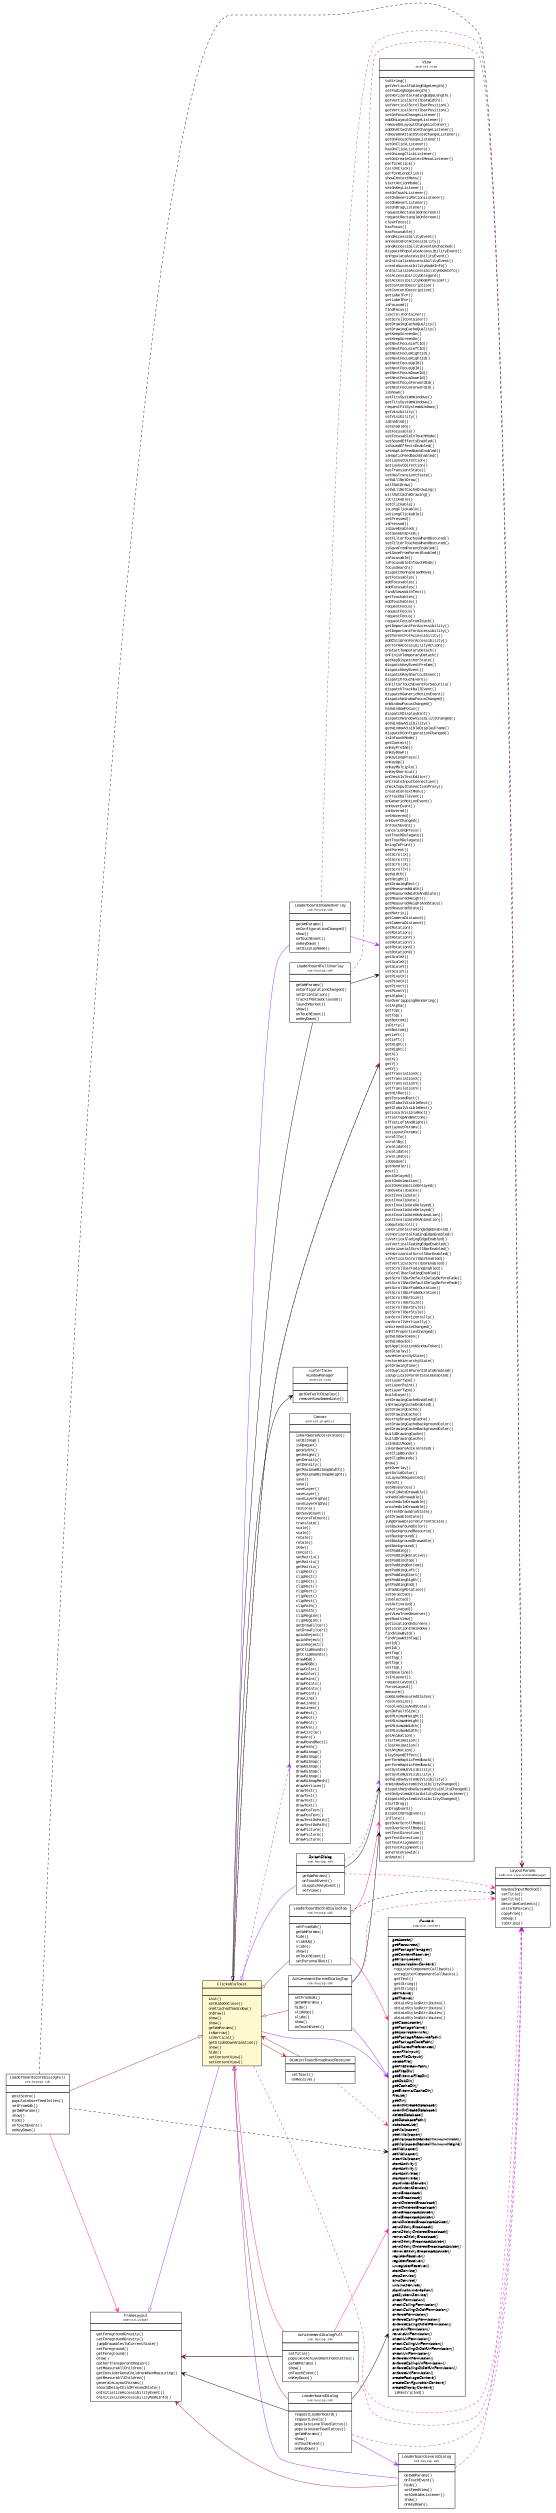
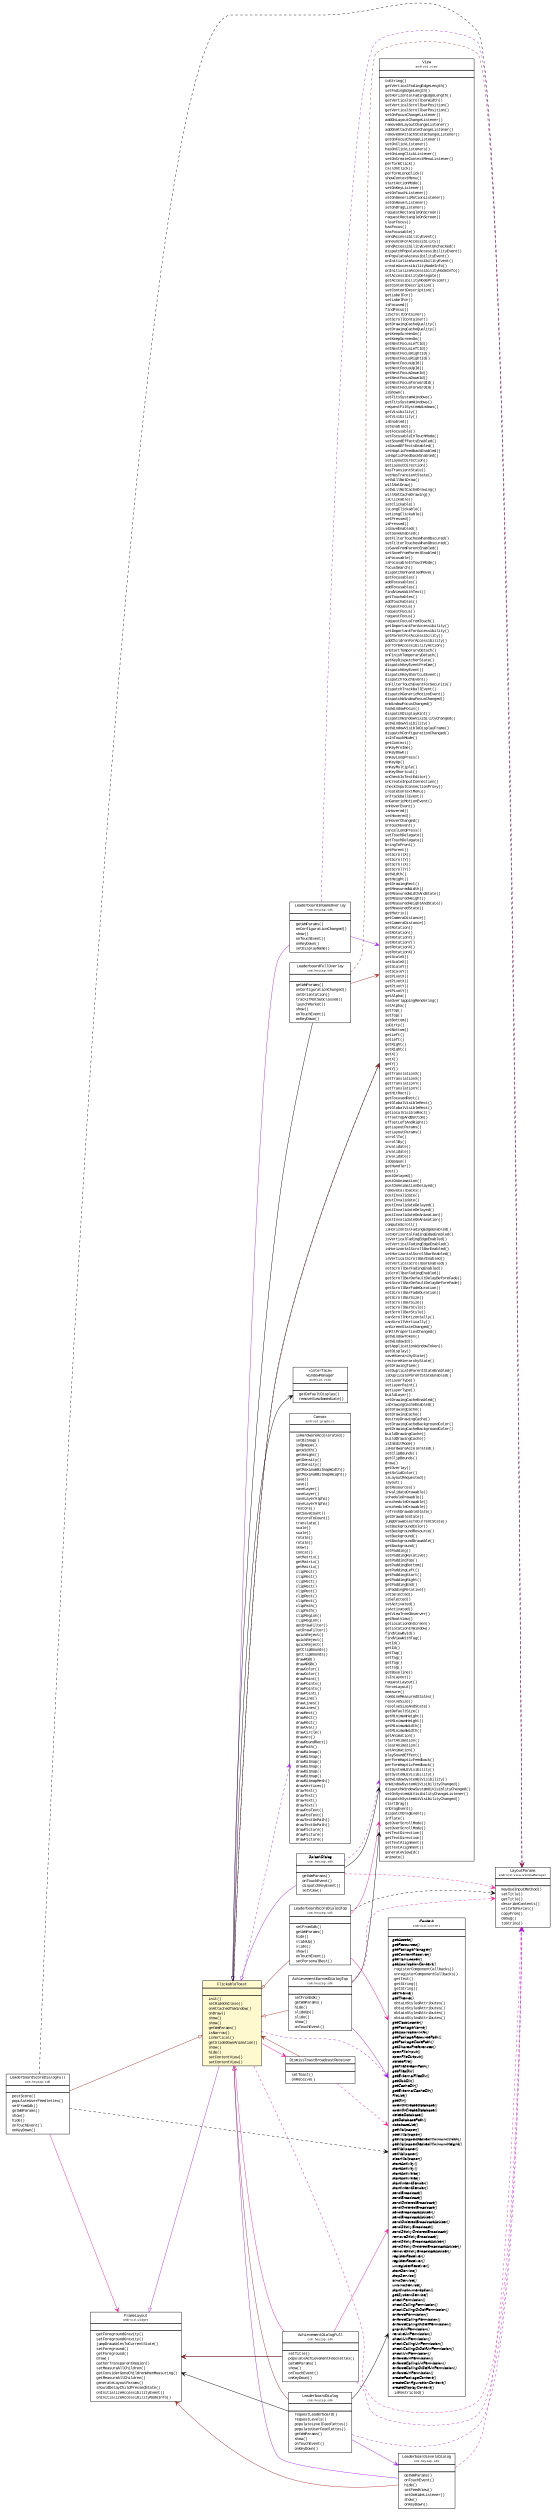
(363, 980) -> (363, 980)
(329, 2039) -> (329, 2039)
(272, 2049) -> (272, 2049)
